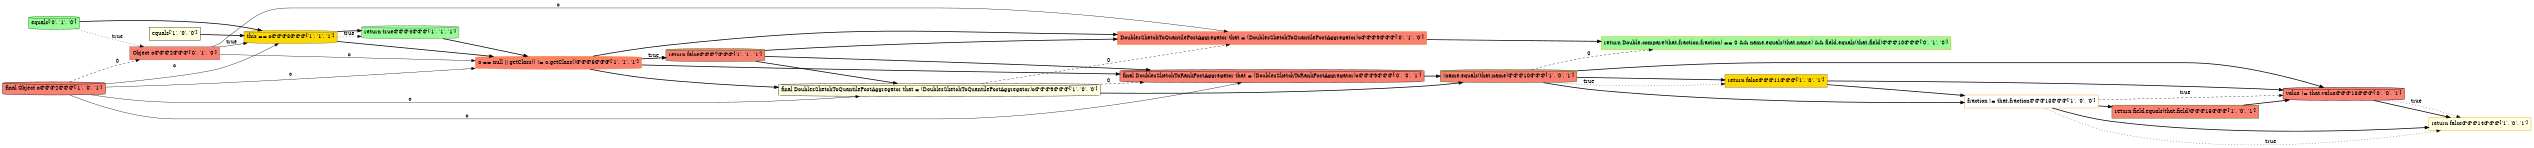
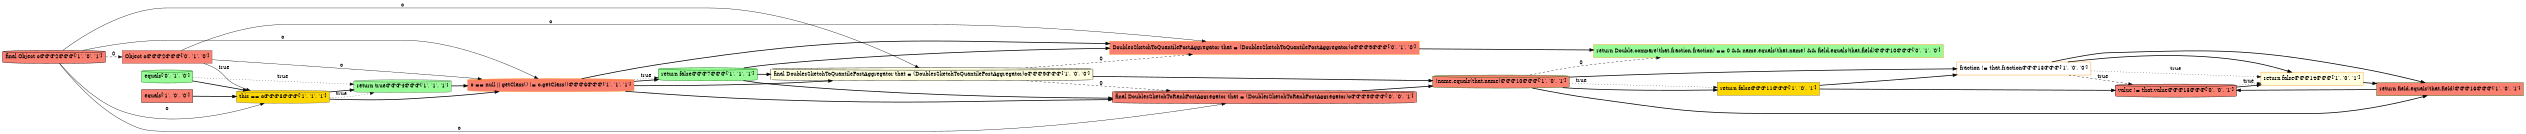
(175, 34) -> (167, 96)
(108, 38) -> (271, 81)
(715, 55) -> (708, 74)
(1950, 63) -> (1978, 113)
none -> (2368, 83)
